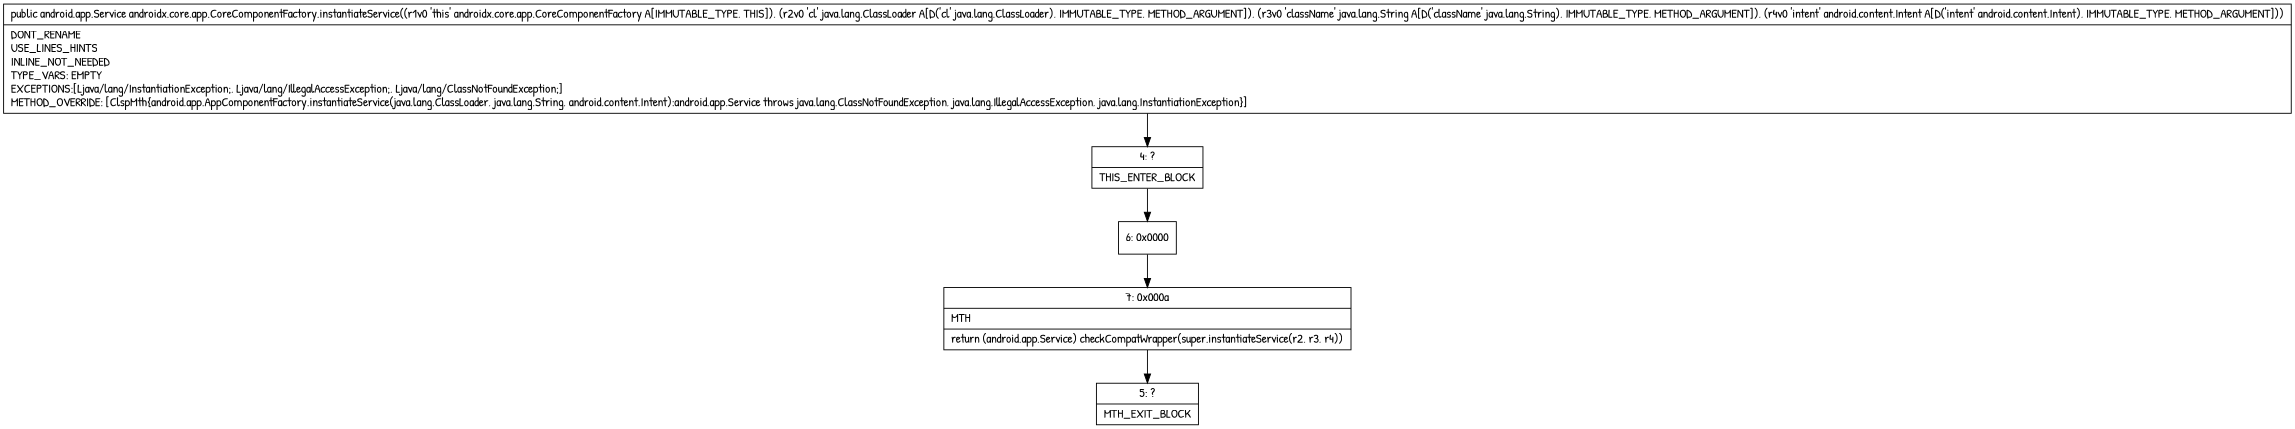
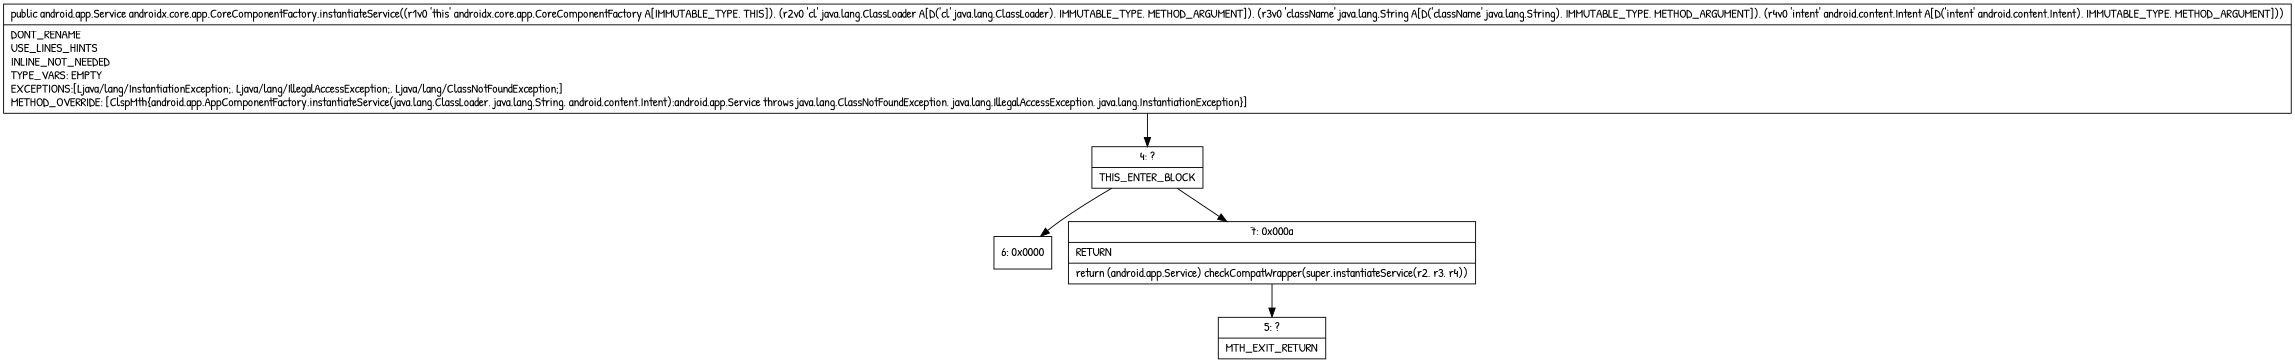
(1147, 266) -> (1198, 202)
(961, 318) -> (1094, 252)
(1147, 414) -> (1272, 348)
